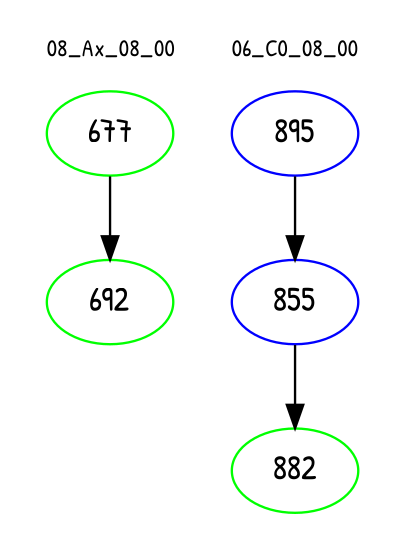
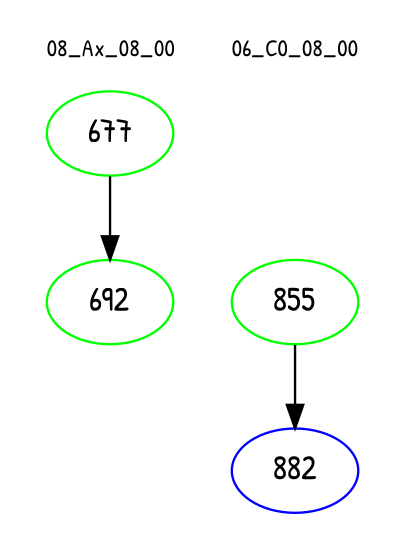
(295, 133) -> none
(295, 302) -> (295, 302)
(295, 471) -> (295, 471)
